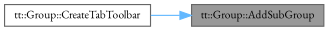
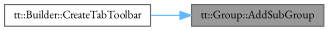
(78, 15) -> (78, 15)
